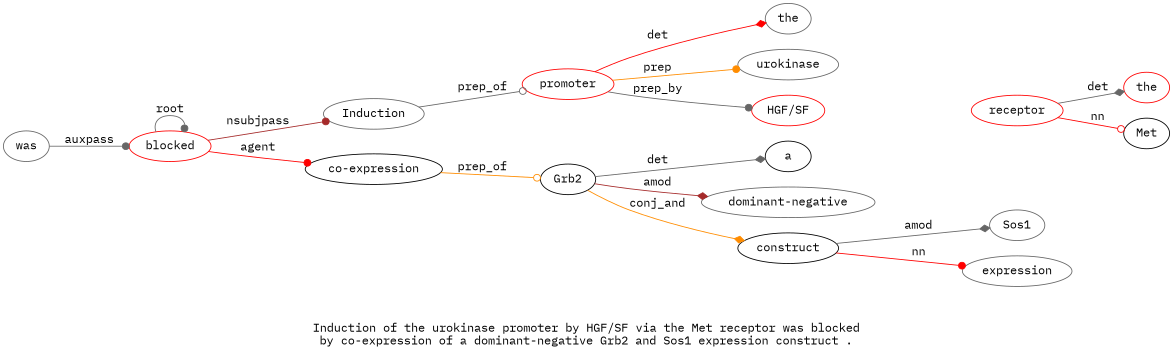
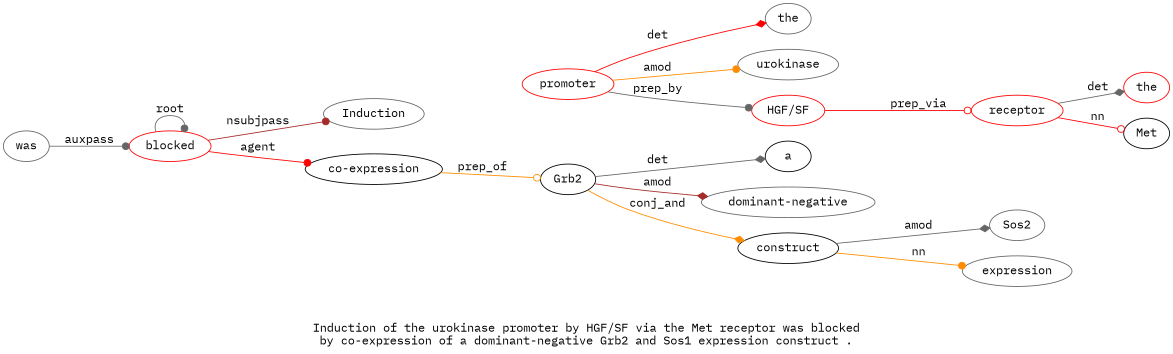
(658, 68) -> (658, 68)
(469, 99) -> none
none -> (894, 111)
(1017, 225) -> (1017, 225)
(897, 259) -> (897, 259)
